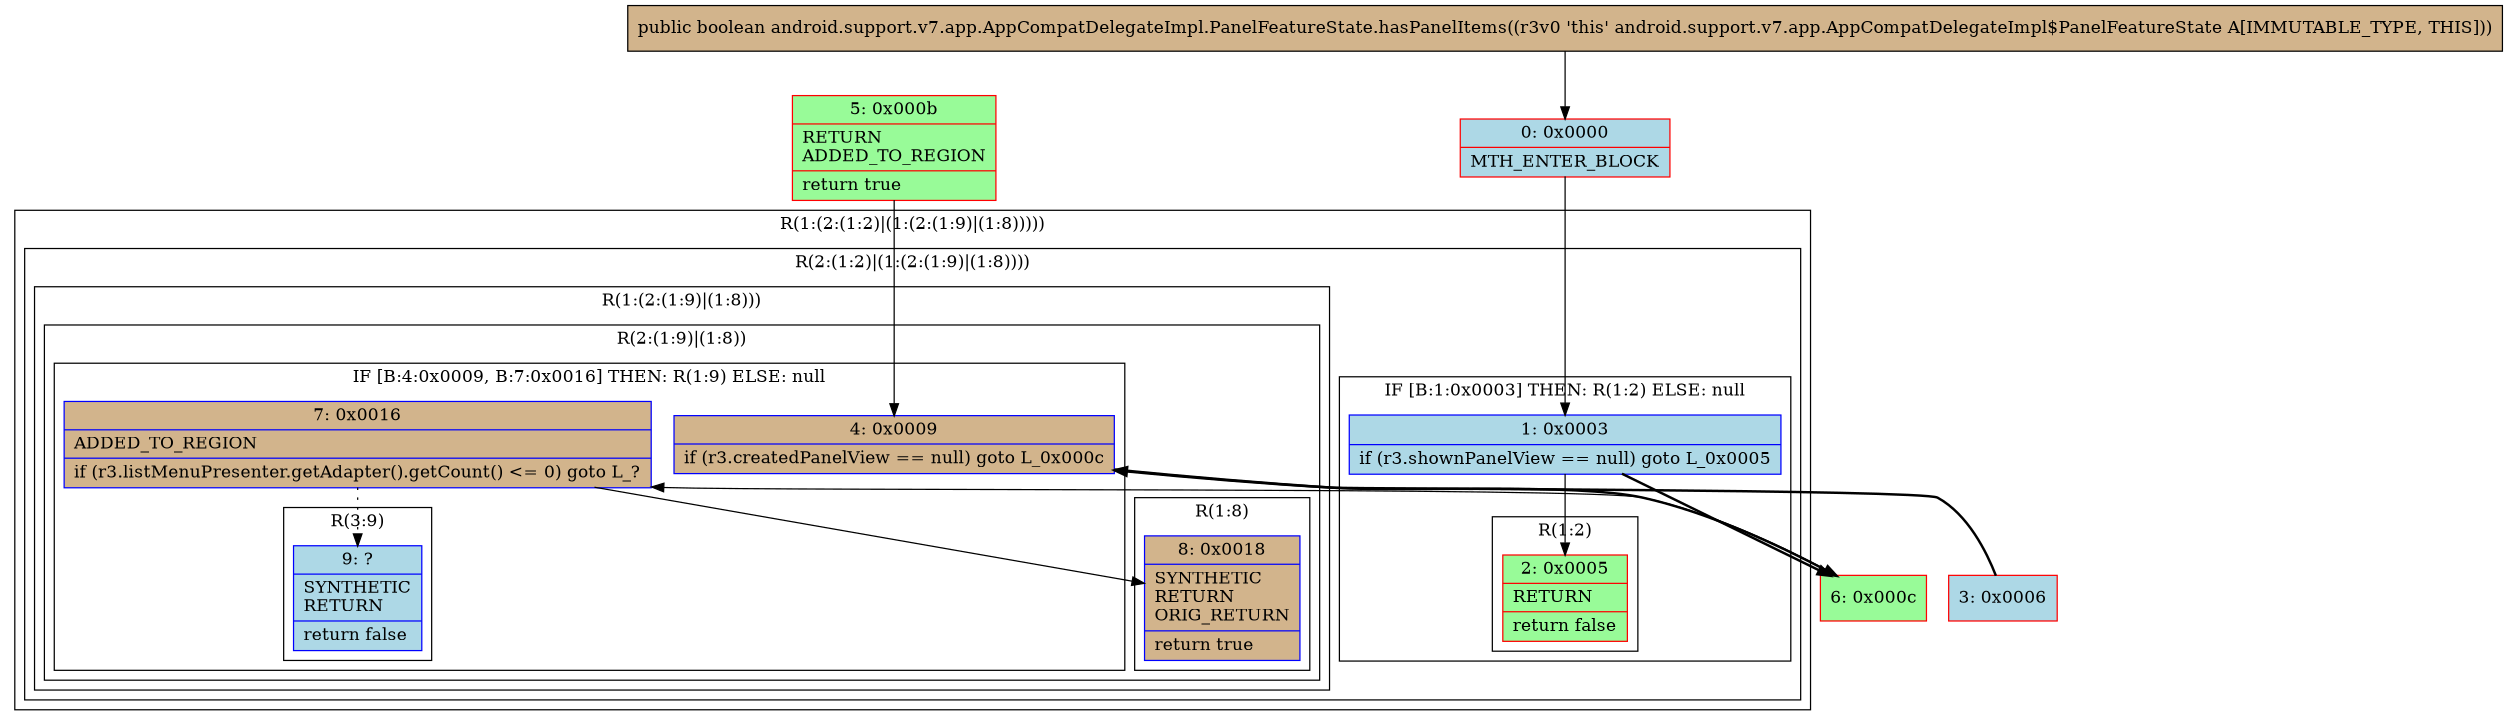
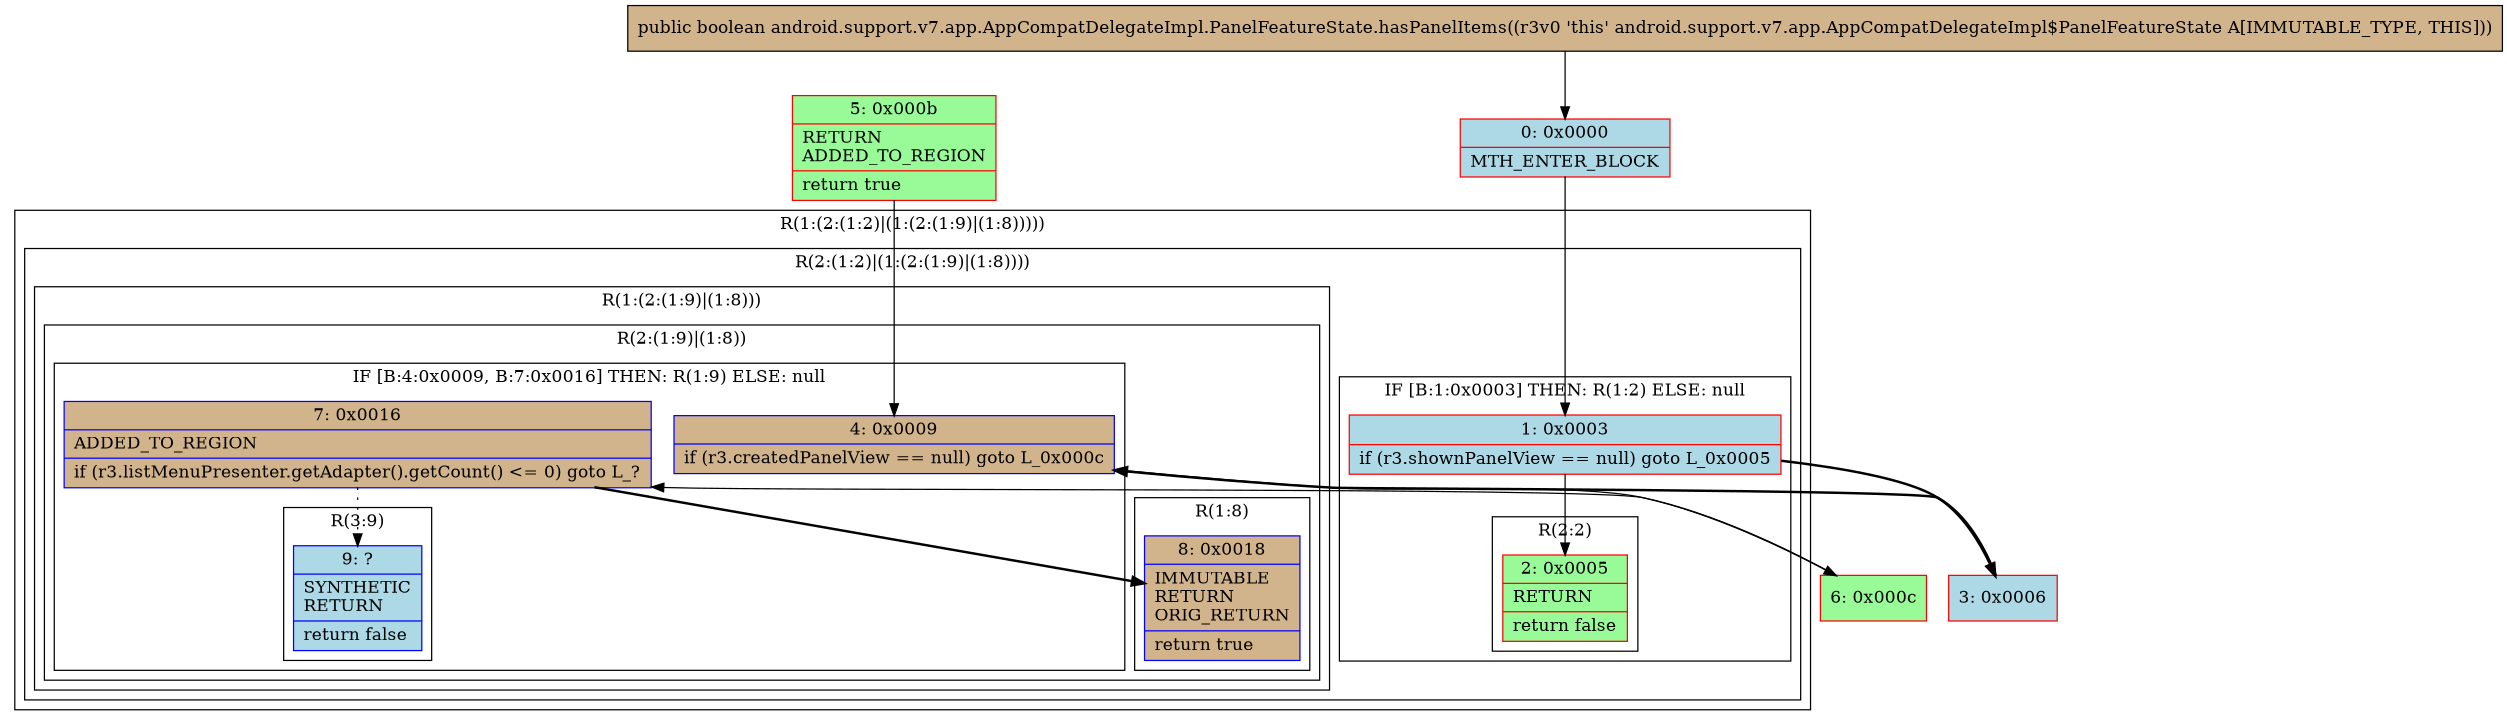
(1565, 445) -> (1565, 445)
(1477, 489) -> (1477, 489)
(1720, 522) -> (1903, 483)
(1565, 531) -> (1565, 531)
(863, 534) -> (863, 534)
(1209, 578) -> (1212, 578)
